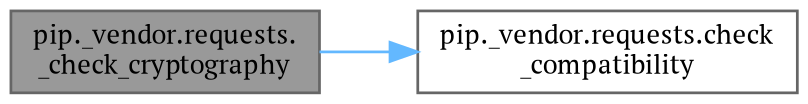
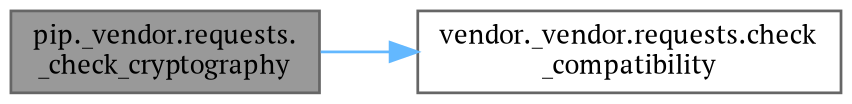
(608, 52) -> (629, 52)
